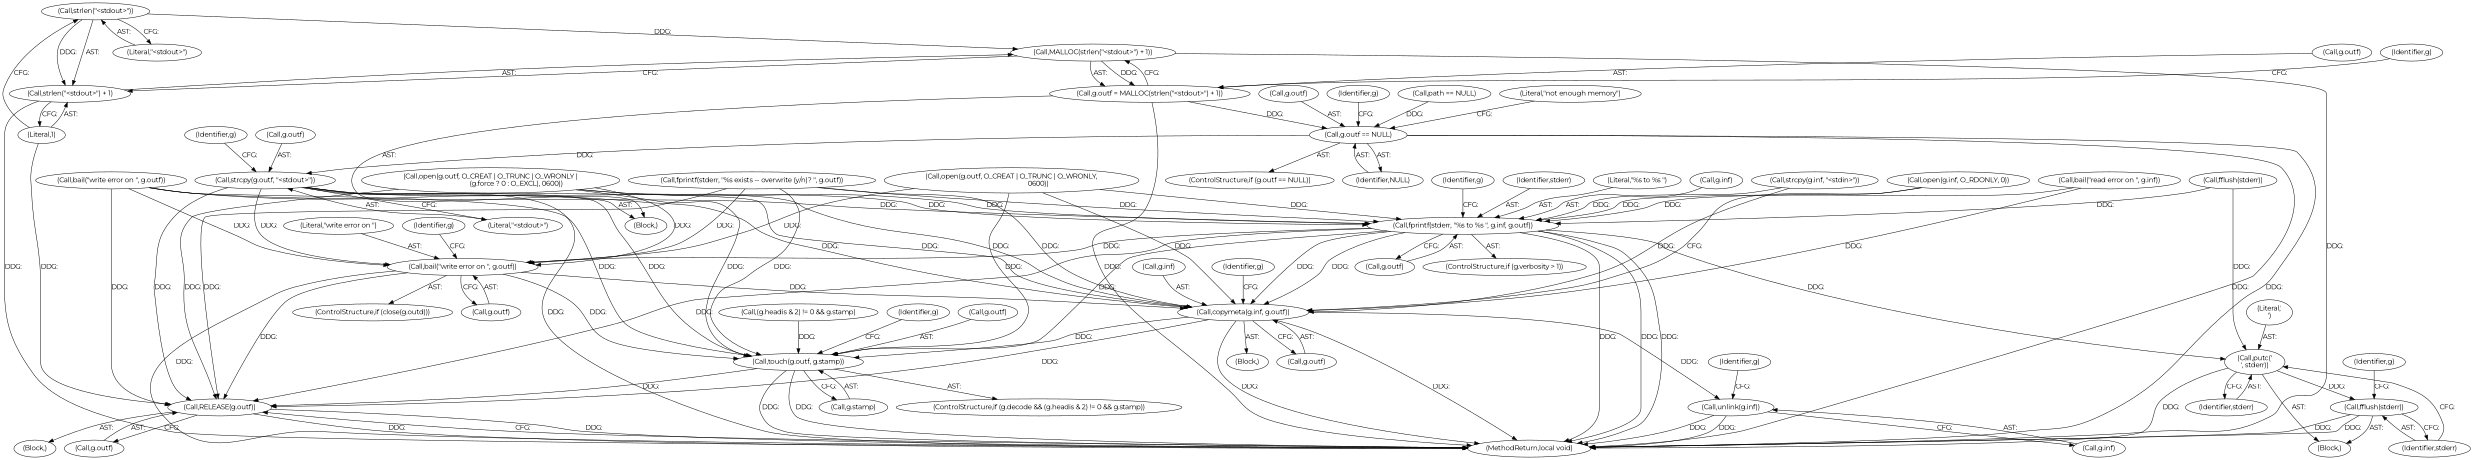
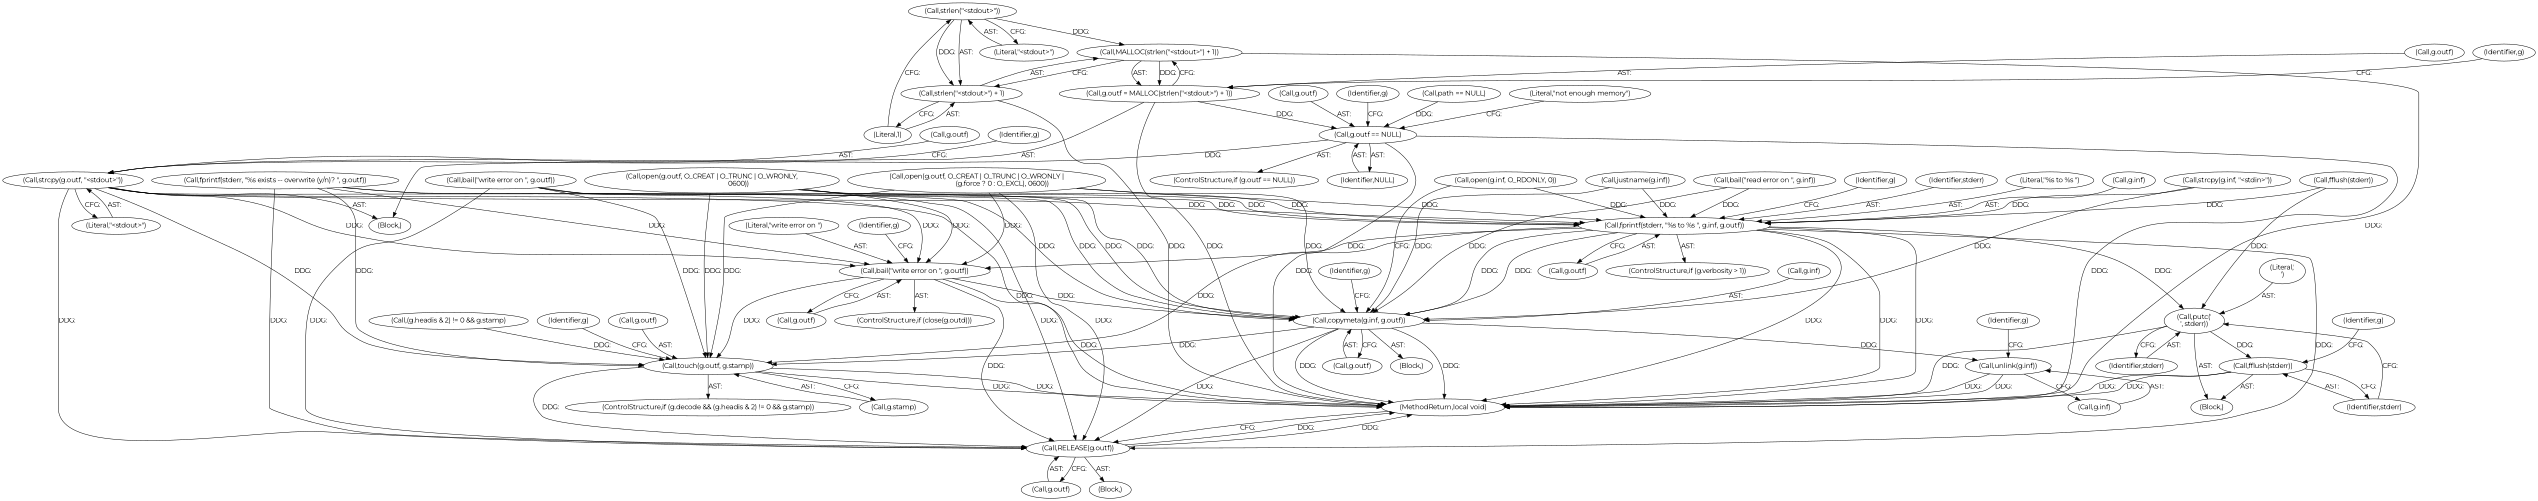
none -> (1635, 180)
(41, 321) -> (991, 233)
